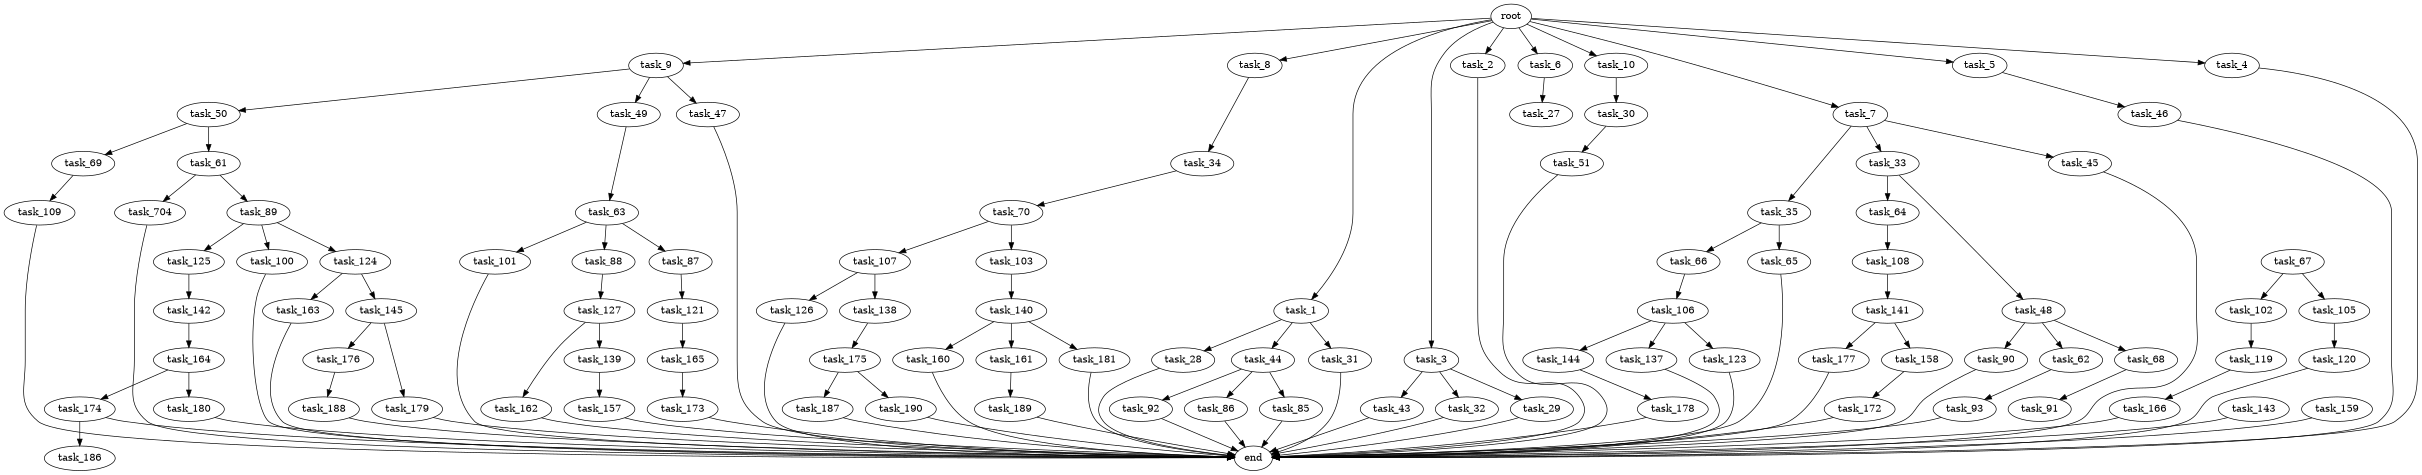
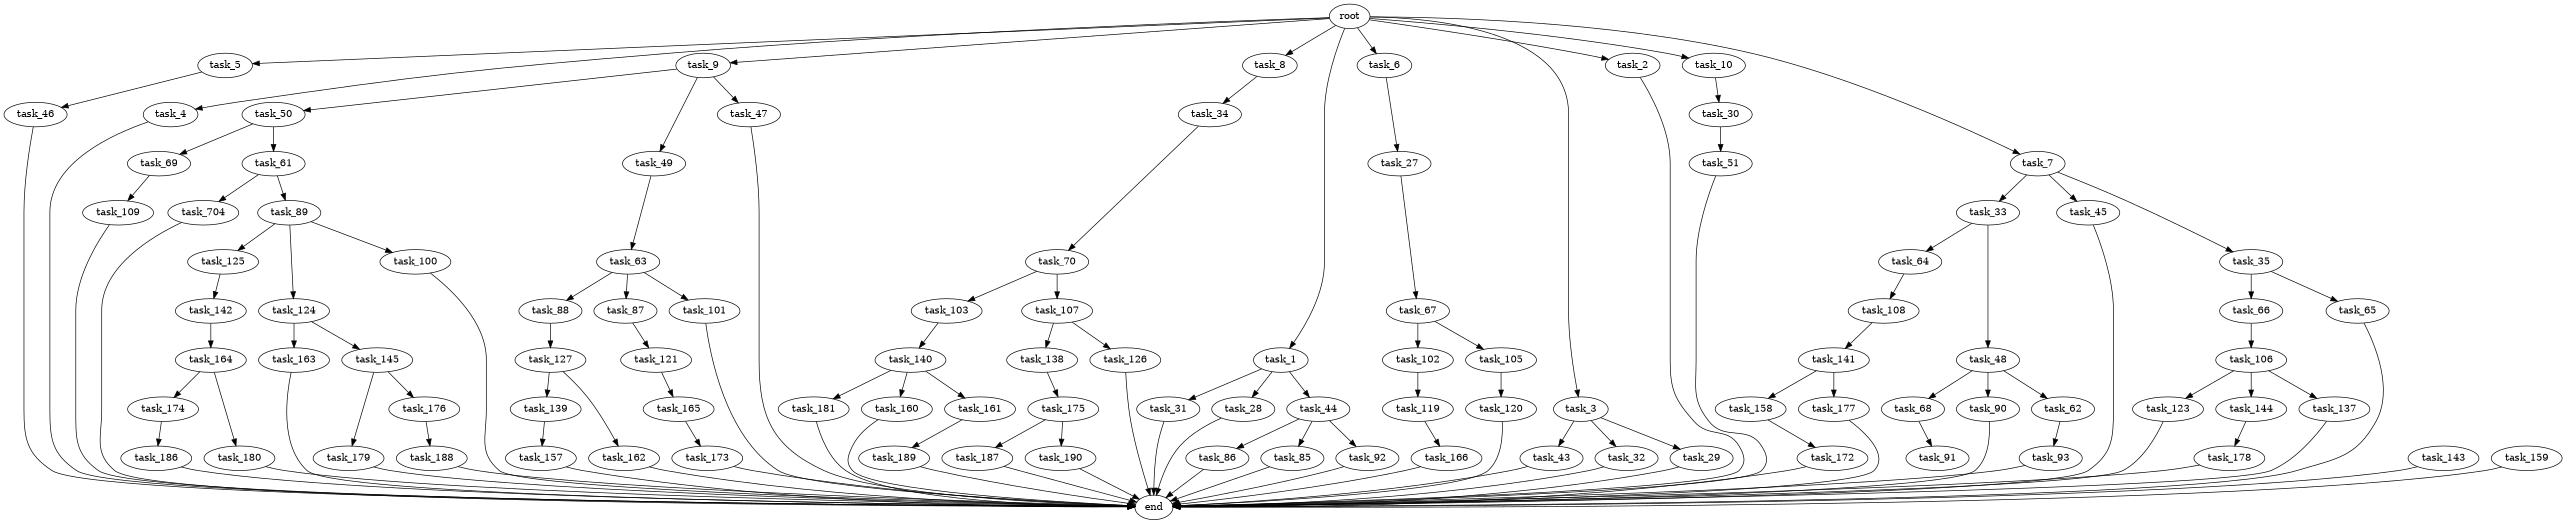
none -> (1408, 234)
(666, 450) -> (654, 498)
